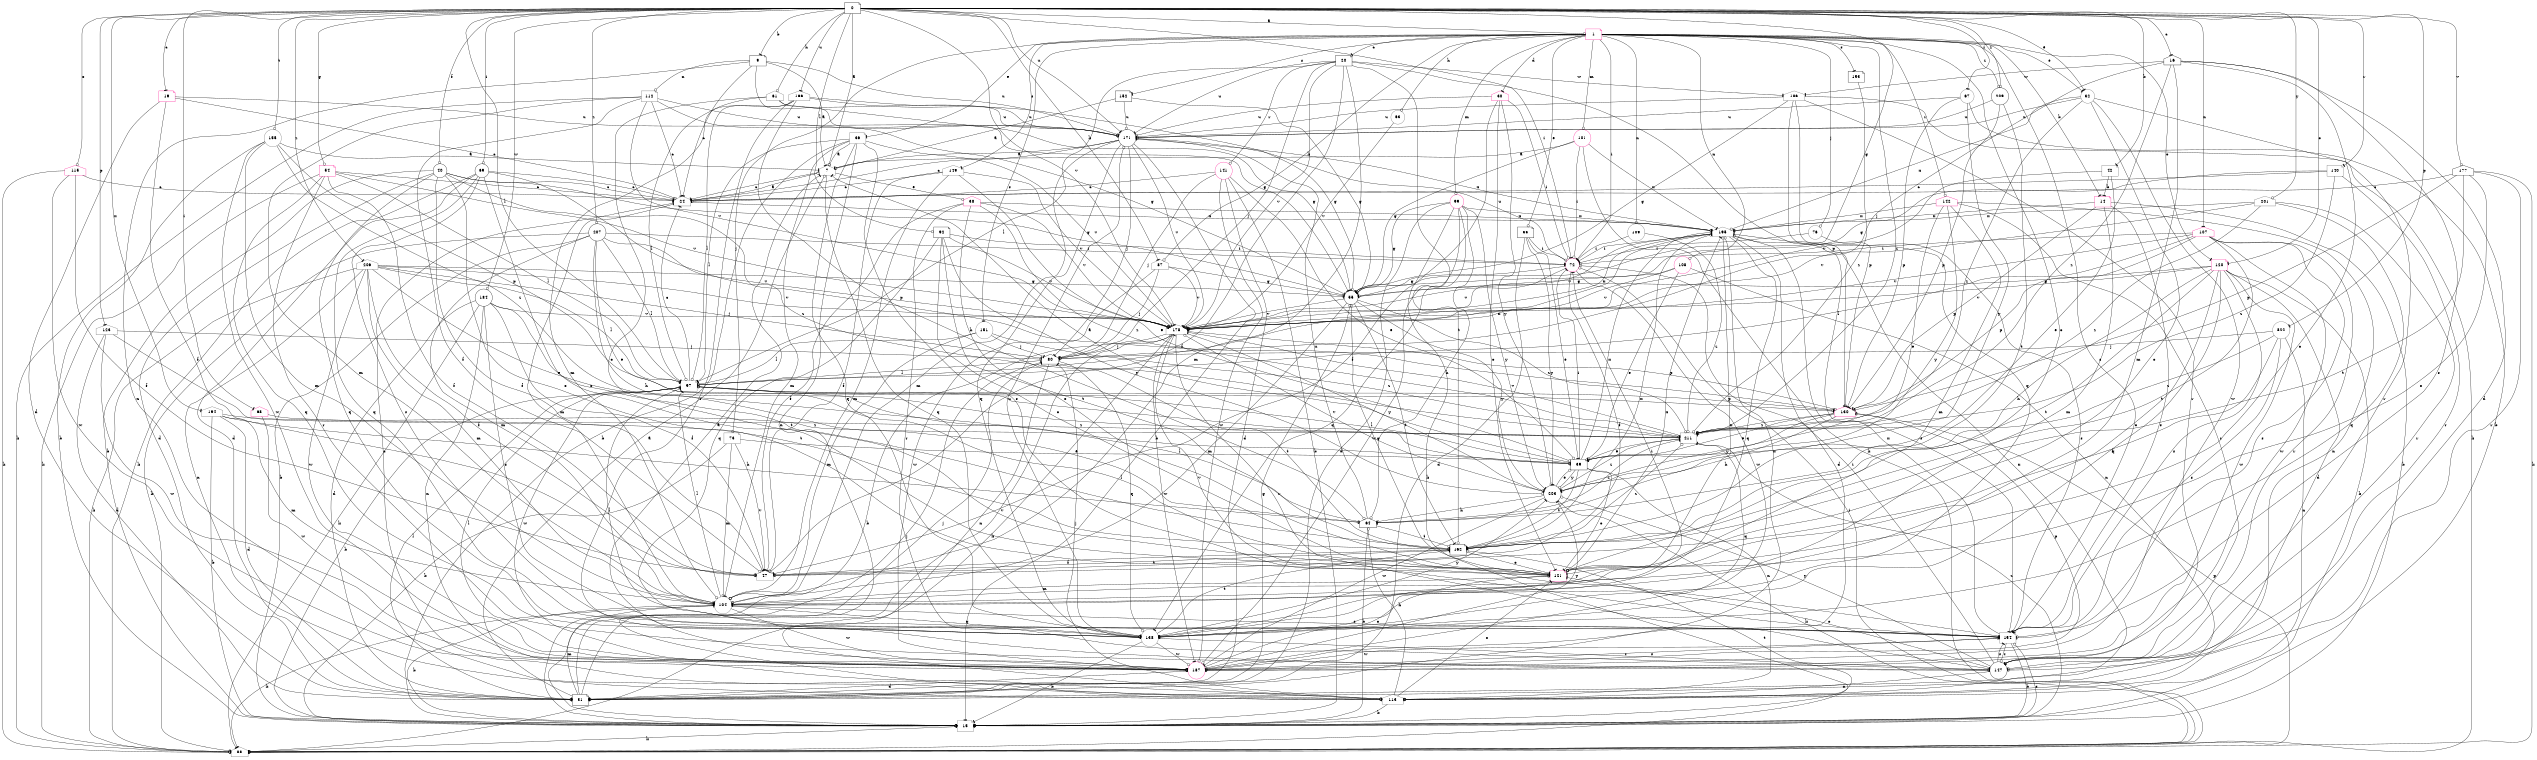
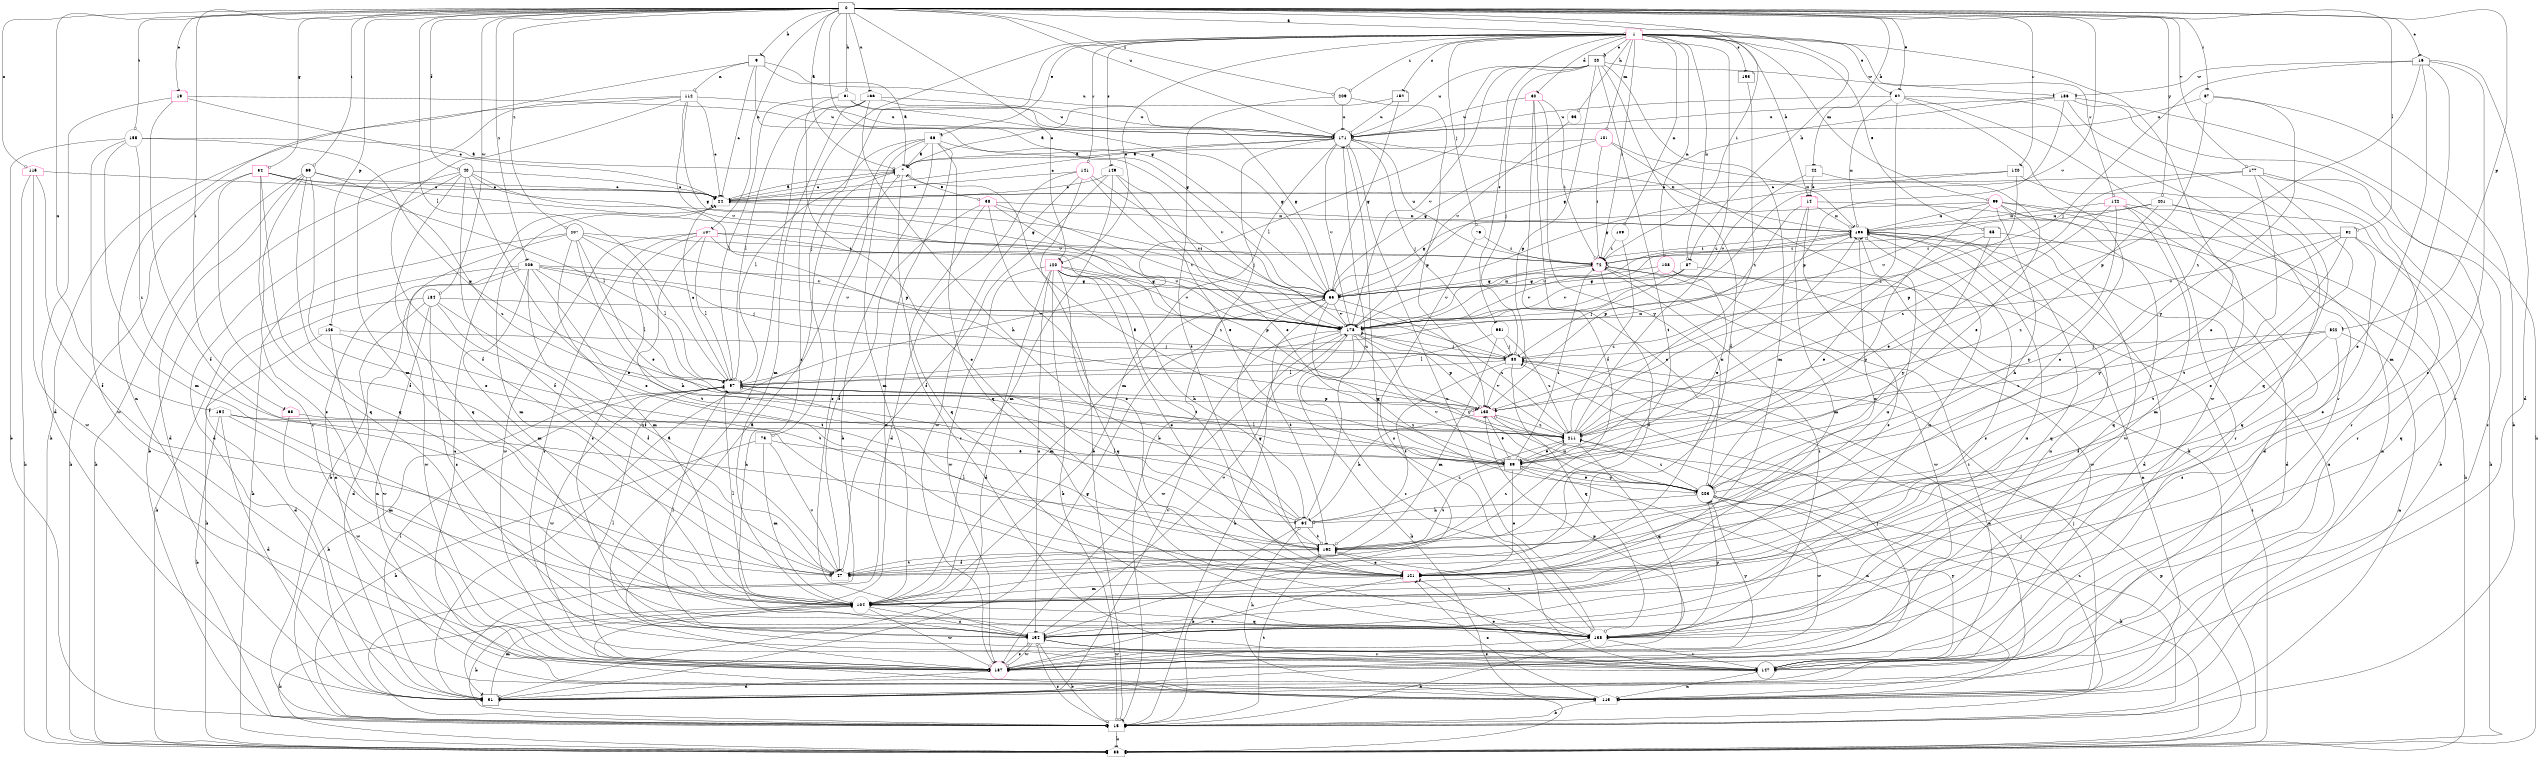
(1273, 97) -> (1305, 38)
(1723, 232) -> (1859, 232)
(984, 330) -> (1500, 330)
(1728, 451) -> (1565, 451)
